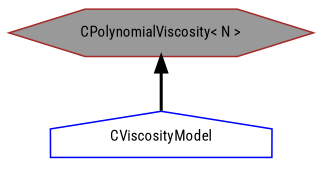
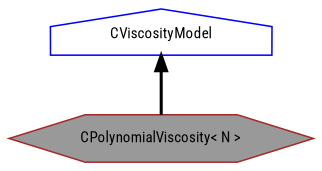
(161, 92) -> (161, 93)
